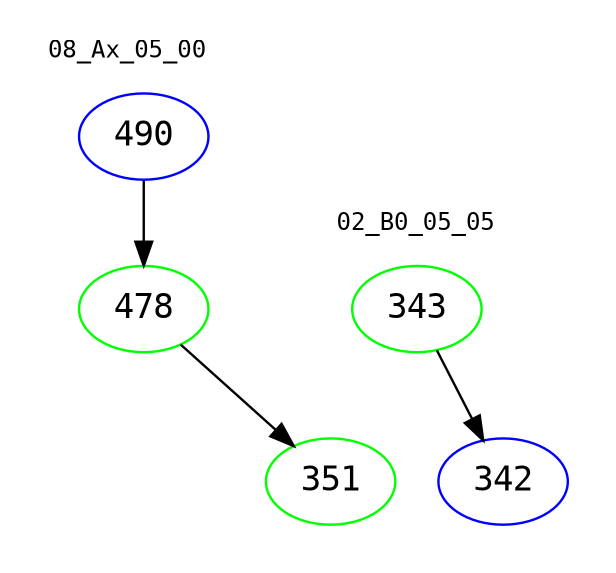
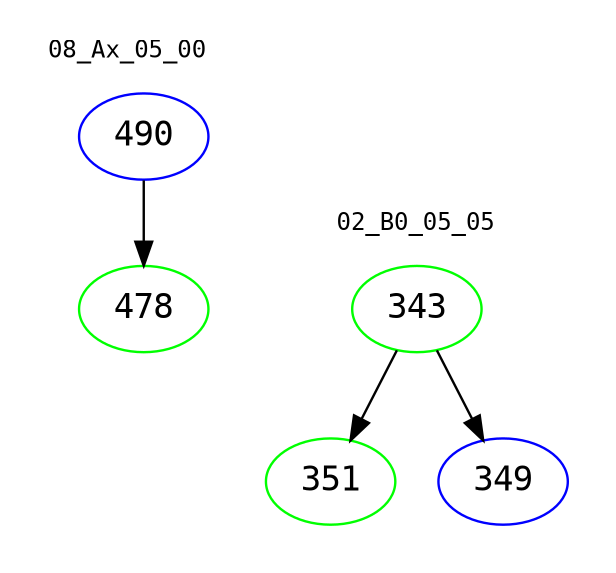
(228, 387) -> (379, 385)
(503, 482) -> (503, 482)
